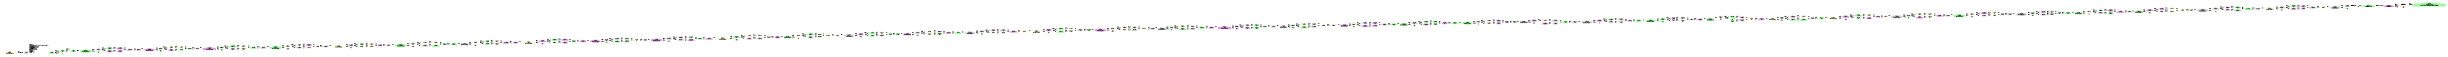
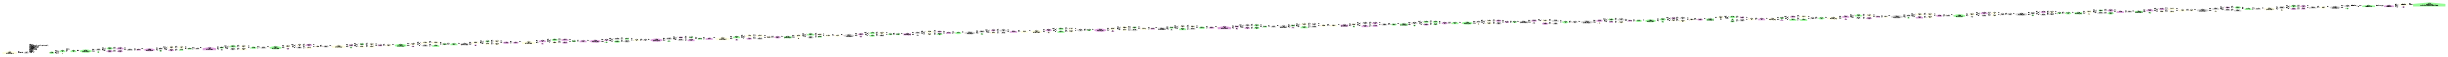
(488, 44) -> (488, 44)
